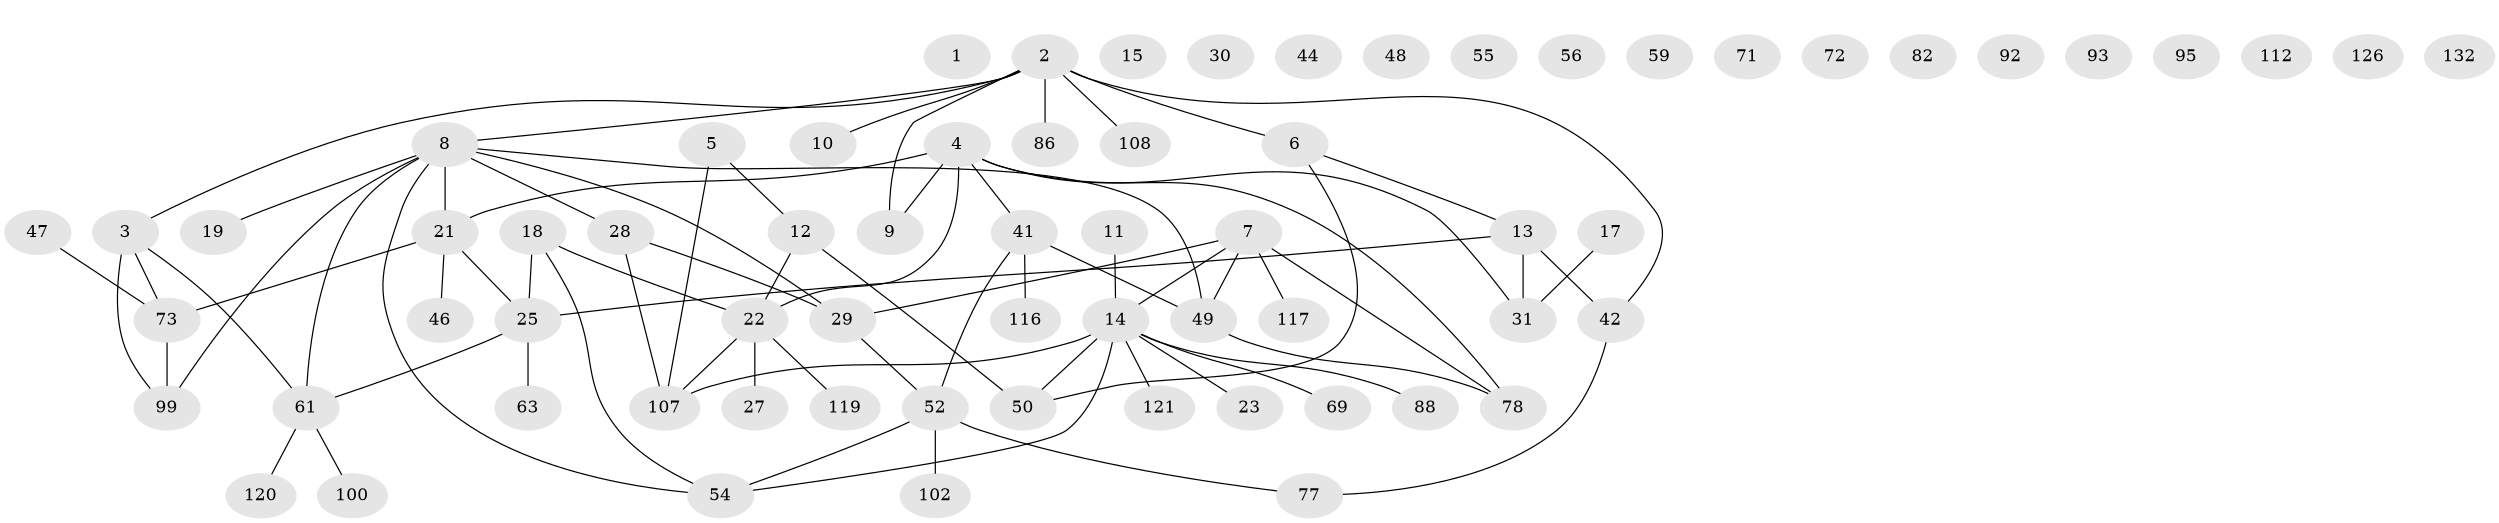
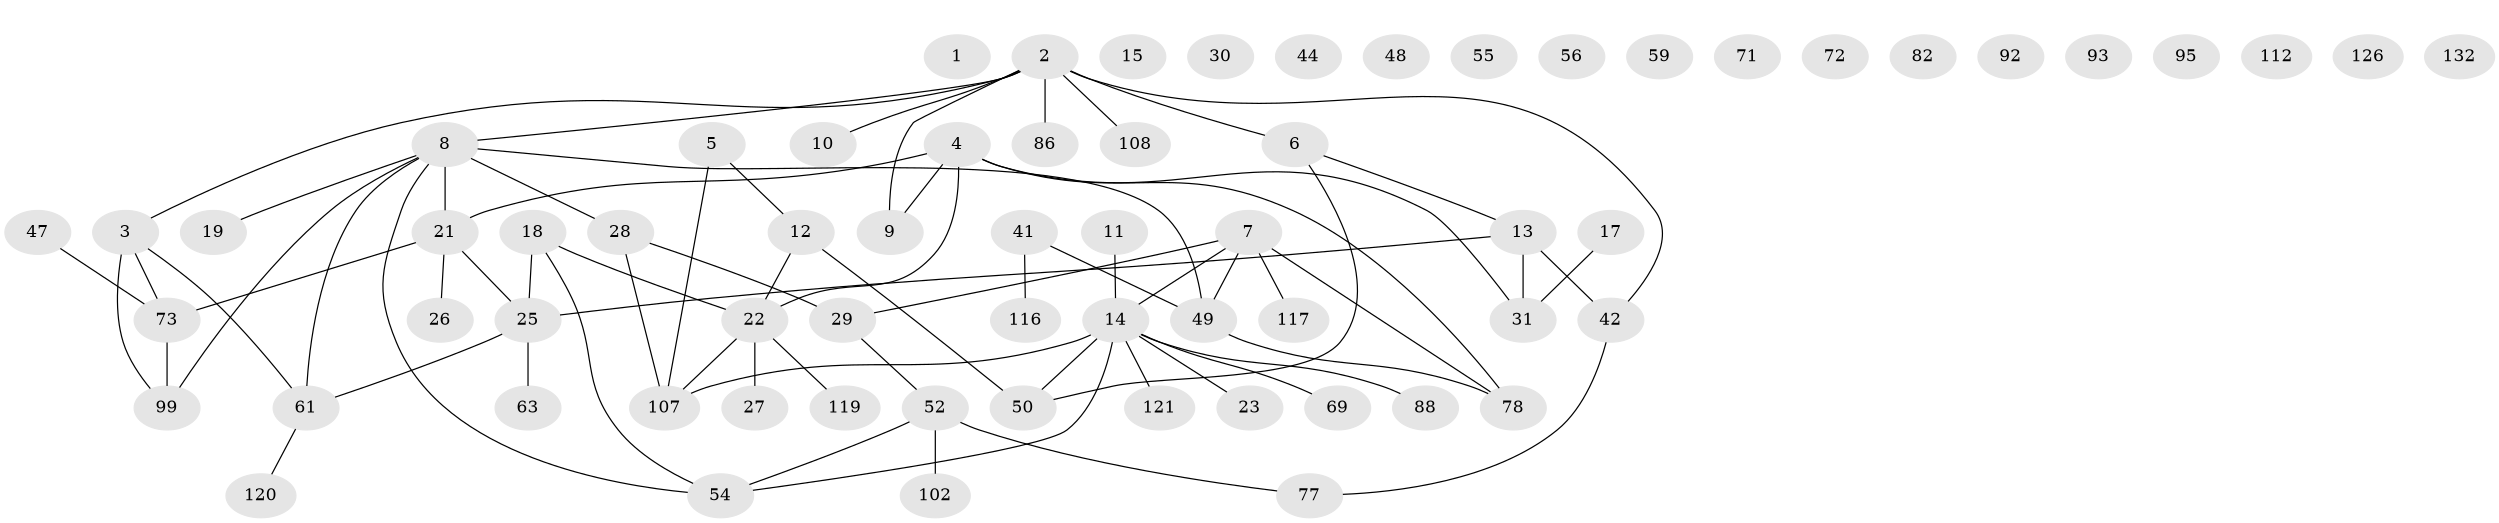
(991, 189) -> none
(658, 208) -> none
(970, 316) -> none
(440, 320) -> (440, 320)
(352, 496) -> none
